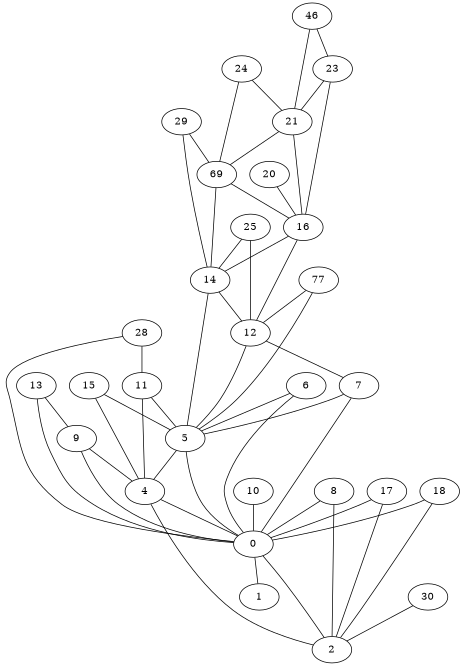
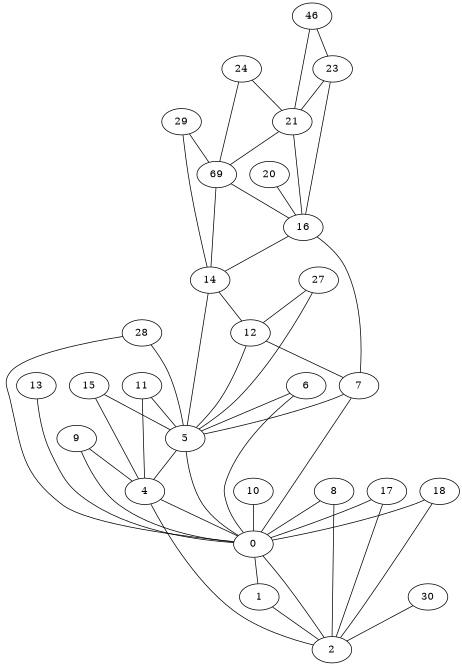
(250, 227) -> none
(277, 280) -> (356, 298)
(319, 280) -> (319, 280)
(142, 359) -> (173, 383)
(57, 412) -> none
none -> (296, 623)
